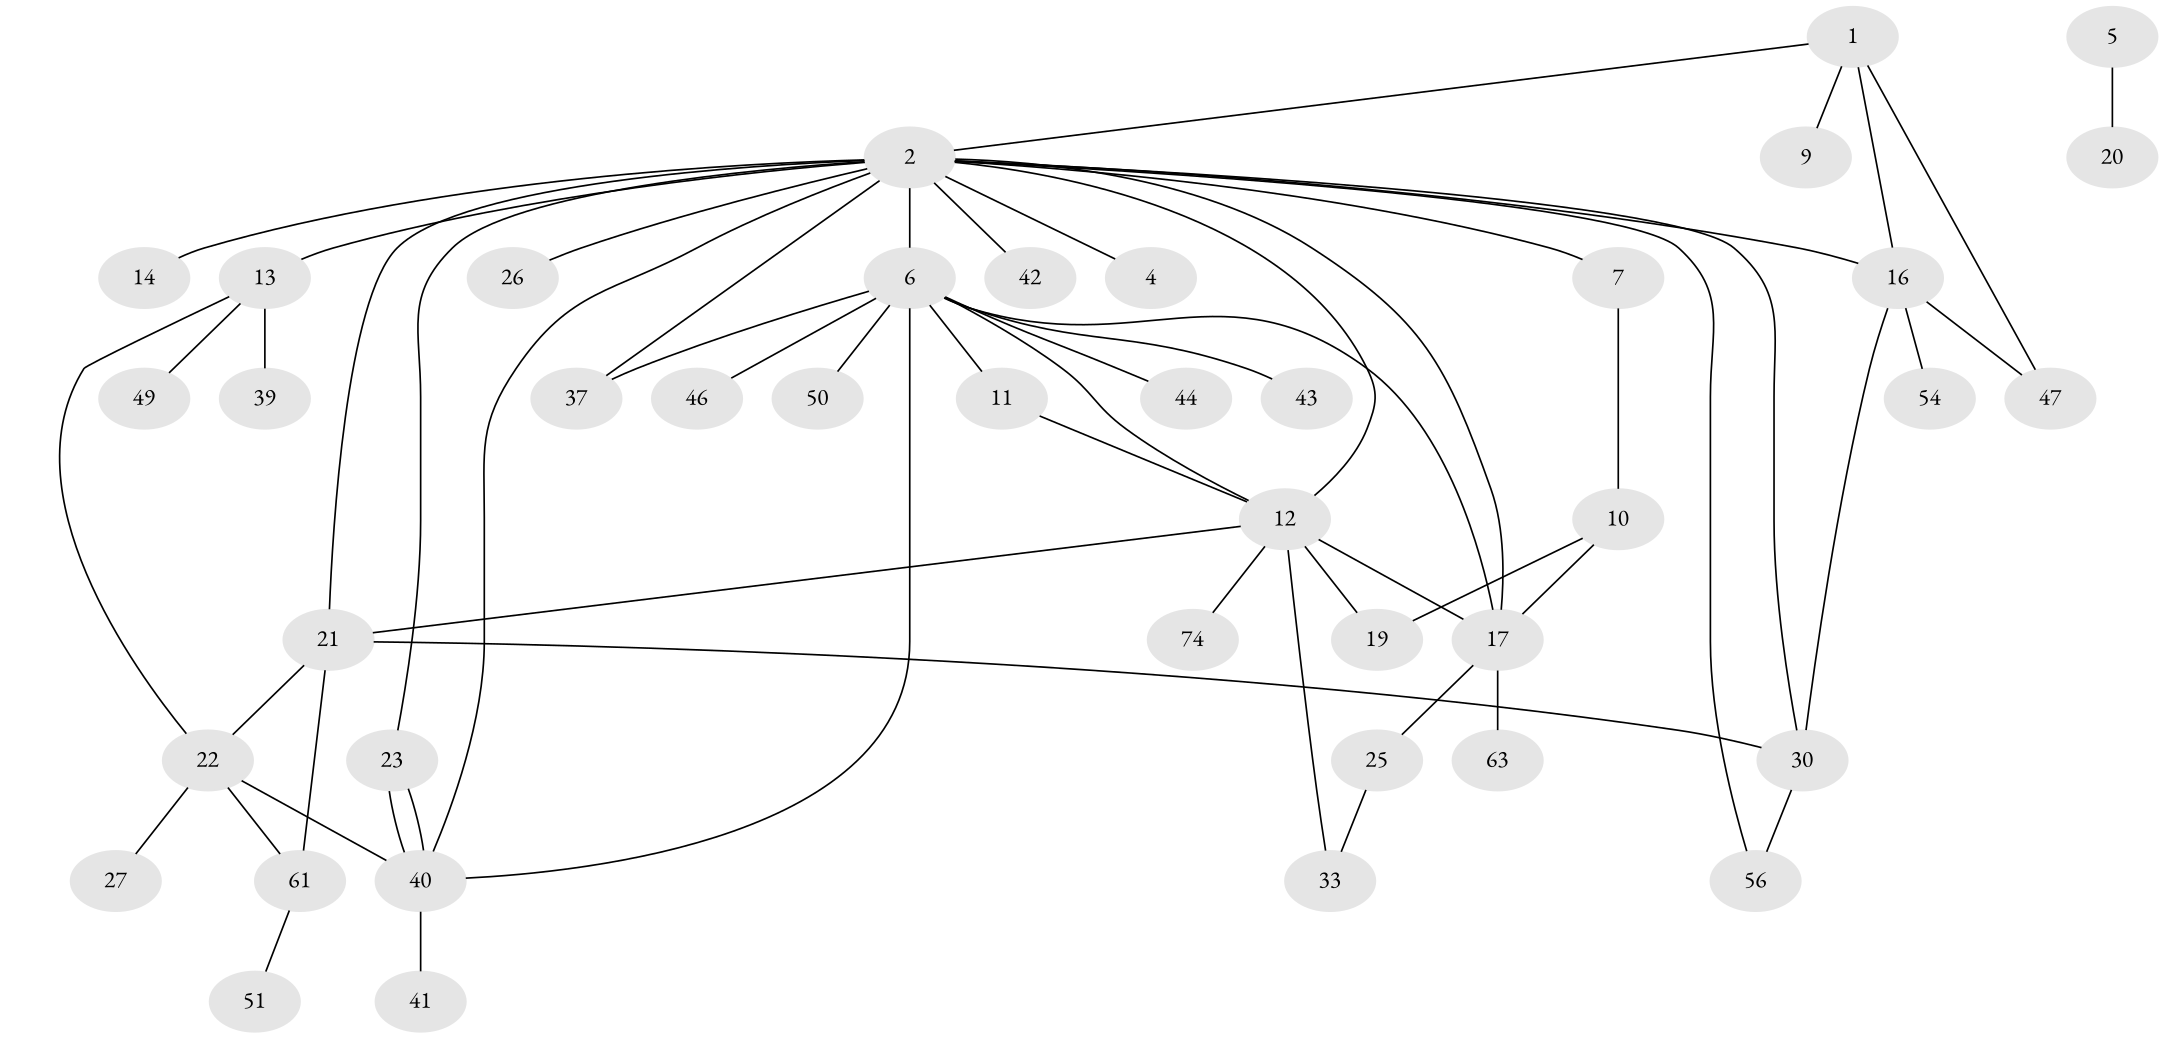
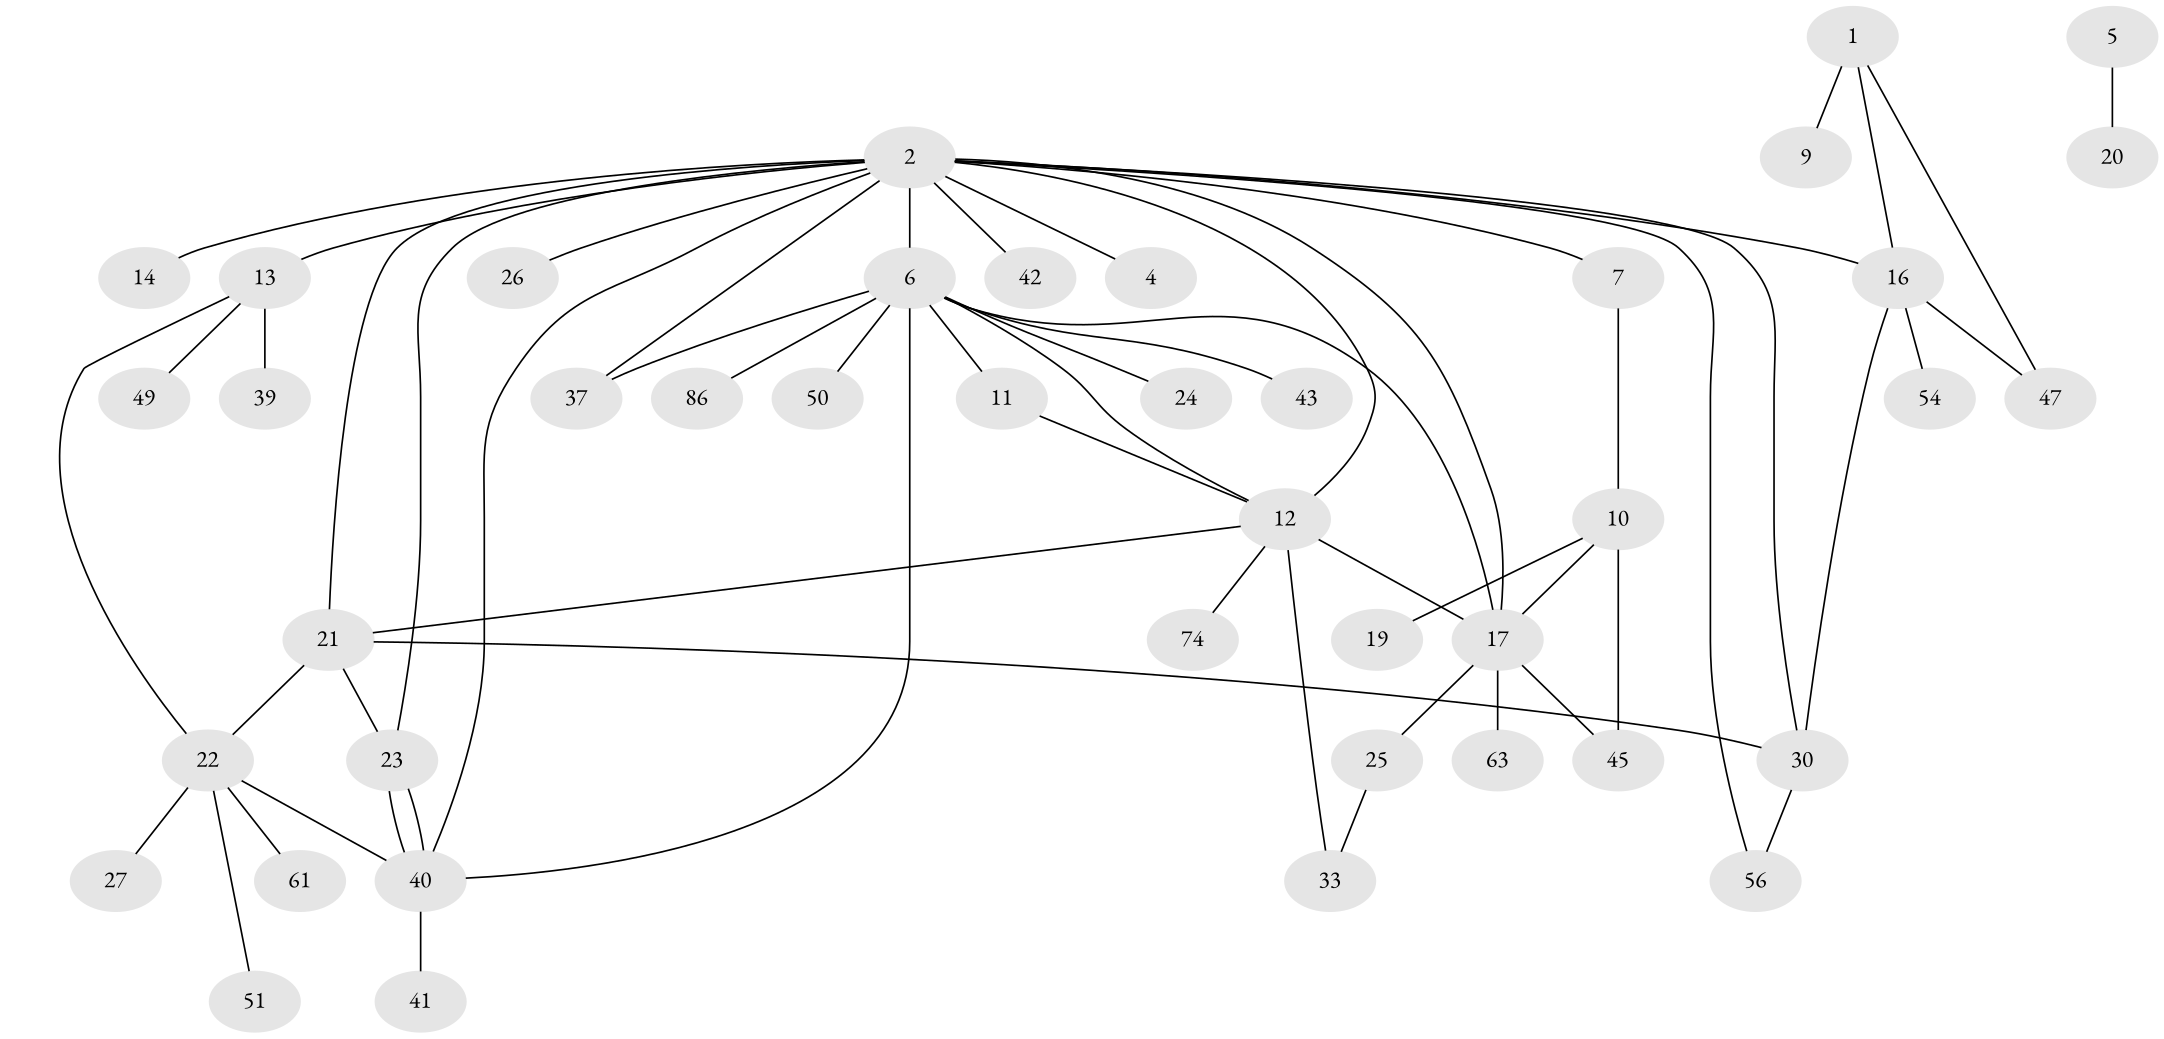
(1381, 97) -> none
(697, 399) -> (697, 399)
(1186, 399) -> (1186, 399)
(1331, 580) -> none
(314, 760) -> (360, 700)
none -> (1618, 760)
(278, 941) -> (231, 881)
